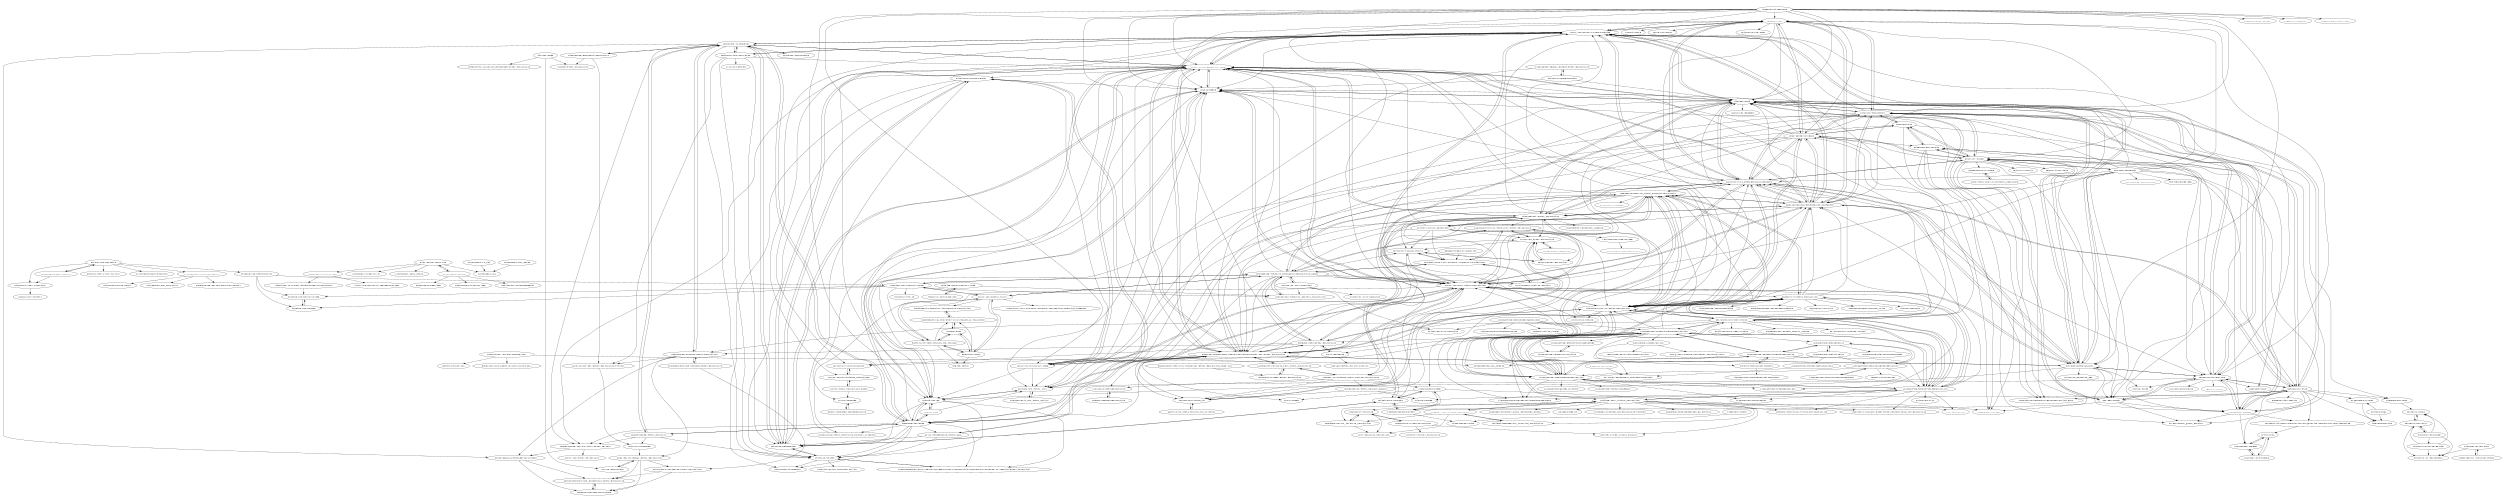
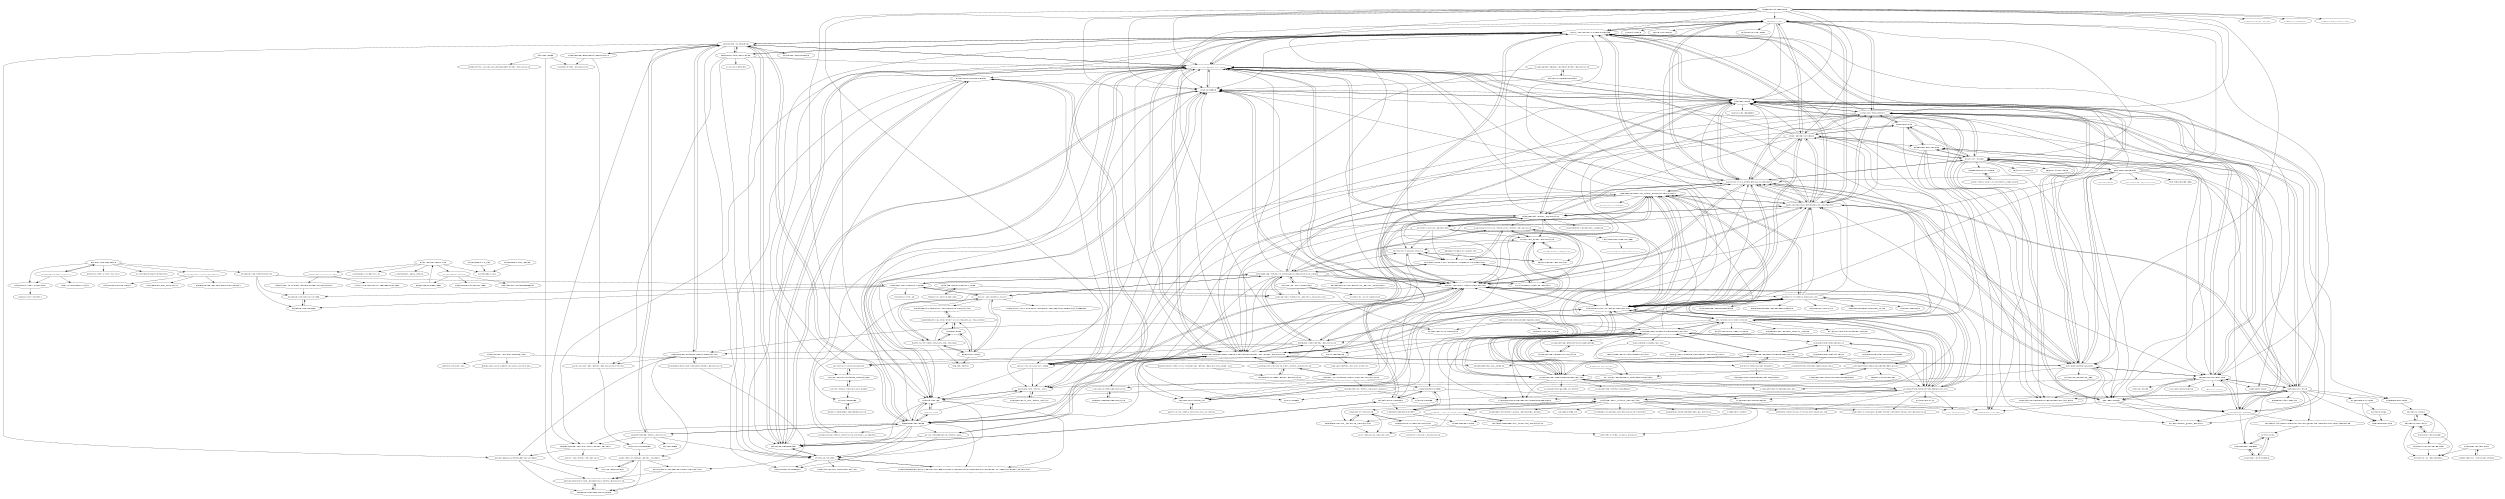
none -> (2105, 182)
(1387, 201) -> none
(1537, 254) -> none
(445, 269) -> (431, 275)
none -> (75, 285)
none -> (1358, 285)
(1582, 320) -> none
(1499, 331) -> none
(1848, 331) -> (1848, 331)
(1512, 344) -> (1504, 341)
(2115, 373) -> (2087, 387)
(1397, 407) -> none
(2372, 407) -> (2369, 406)
(1711, 420) -> none
none -> (670, 446)
(640, 458) -> (640, 458)
